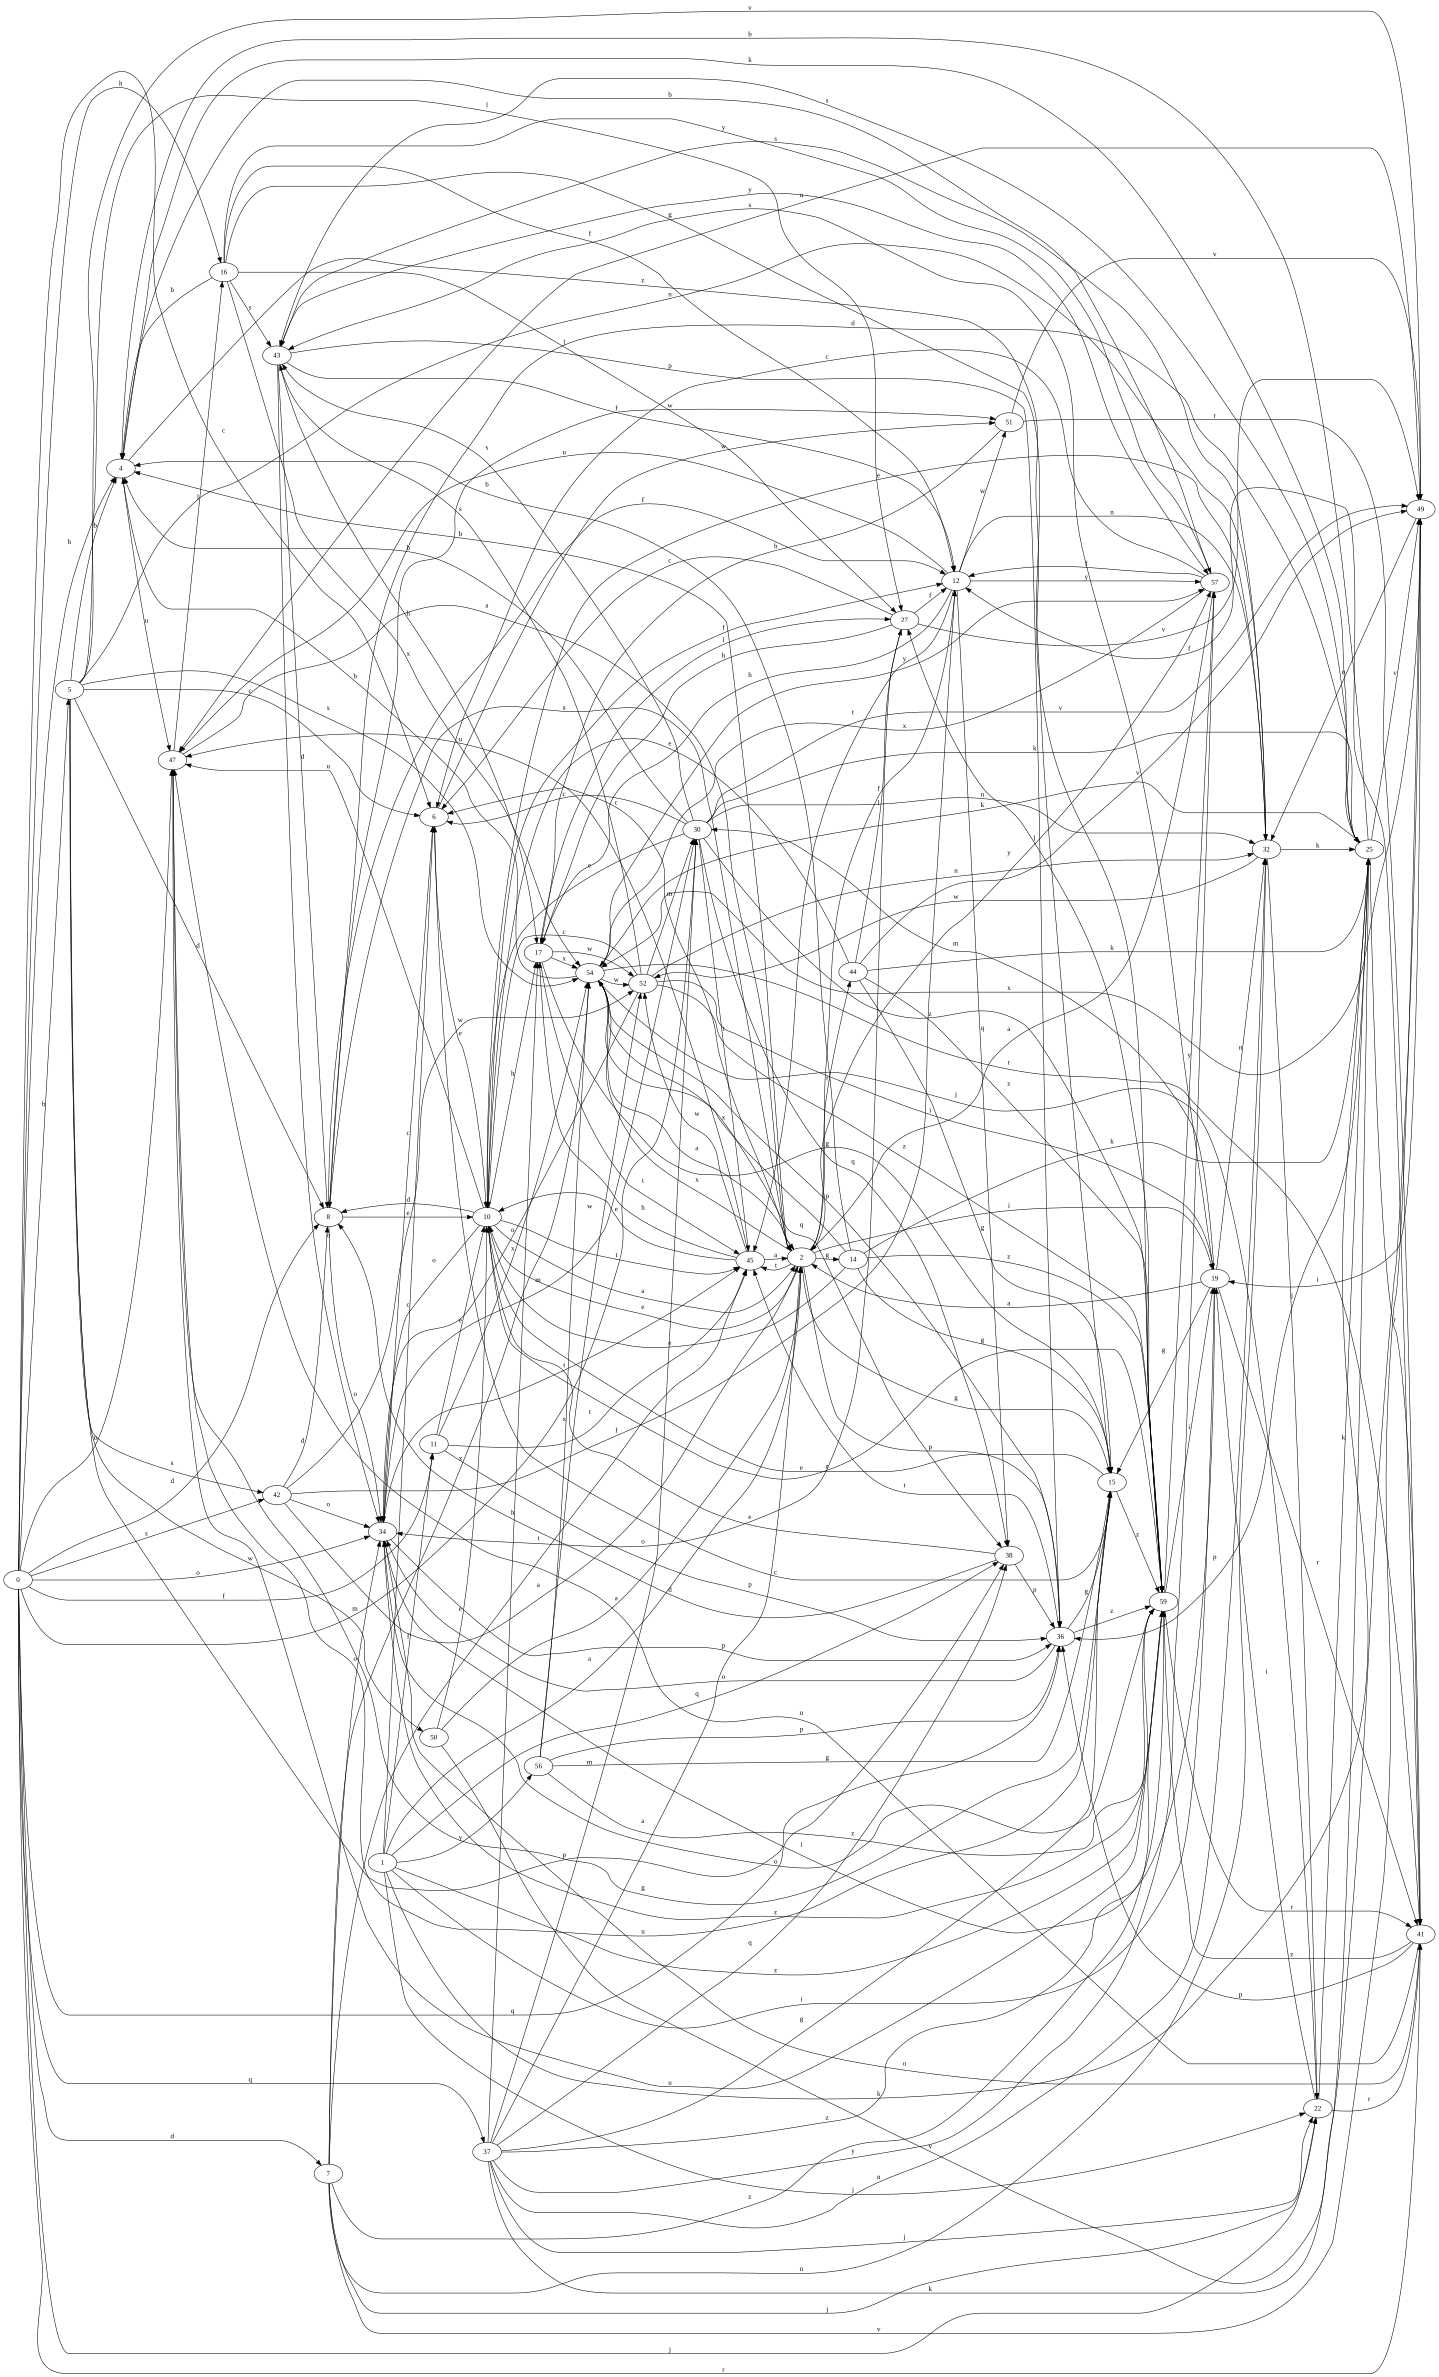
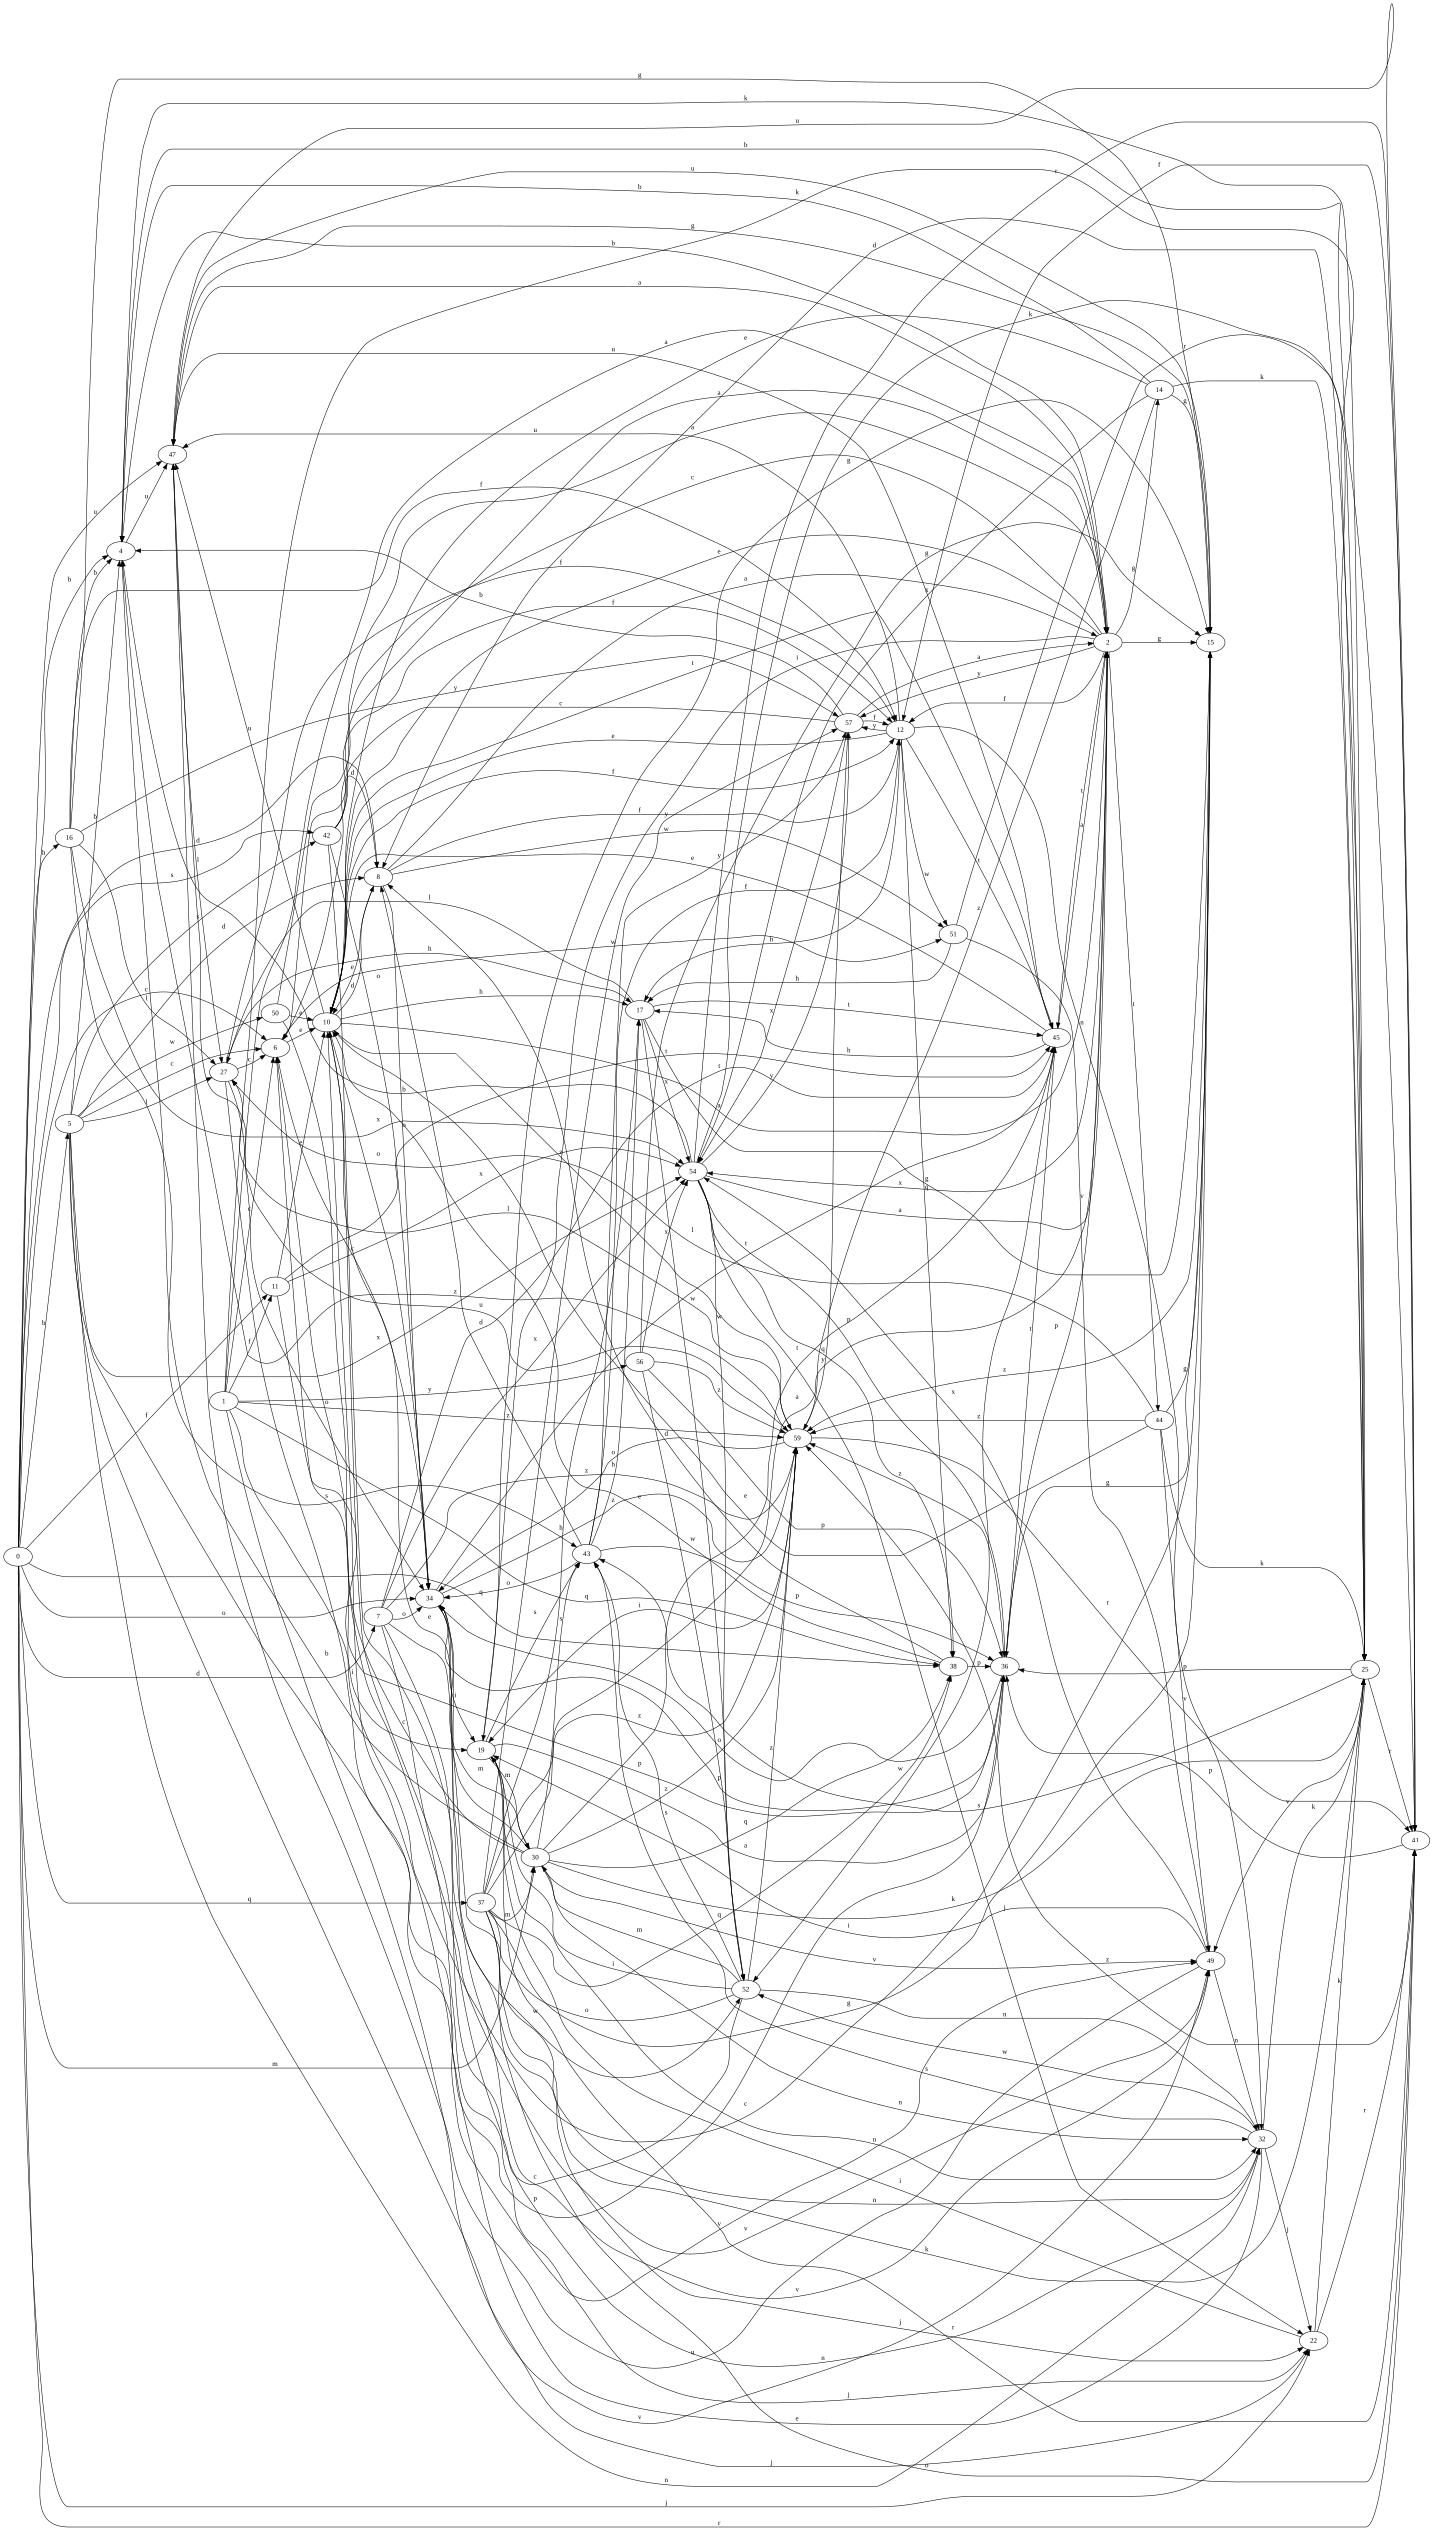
(198, 519) -> (201, 910)
(1006, 1307) -> (798, 1861)
(748, 1462) -> (523, 750)
